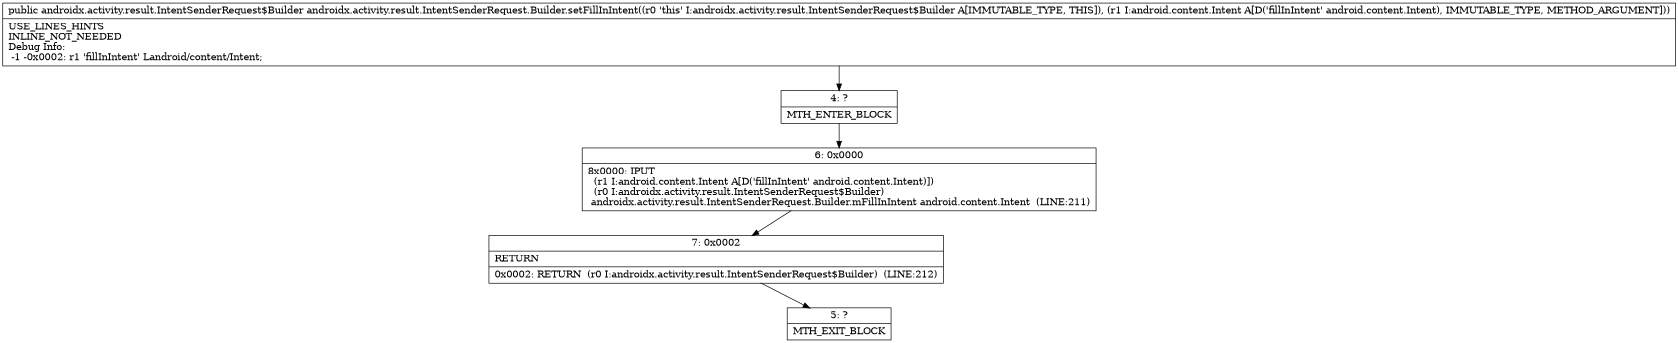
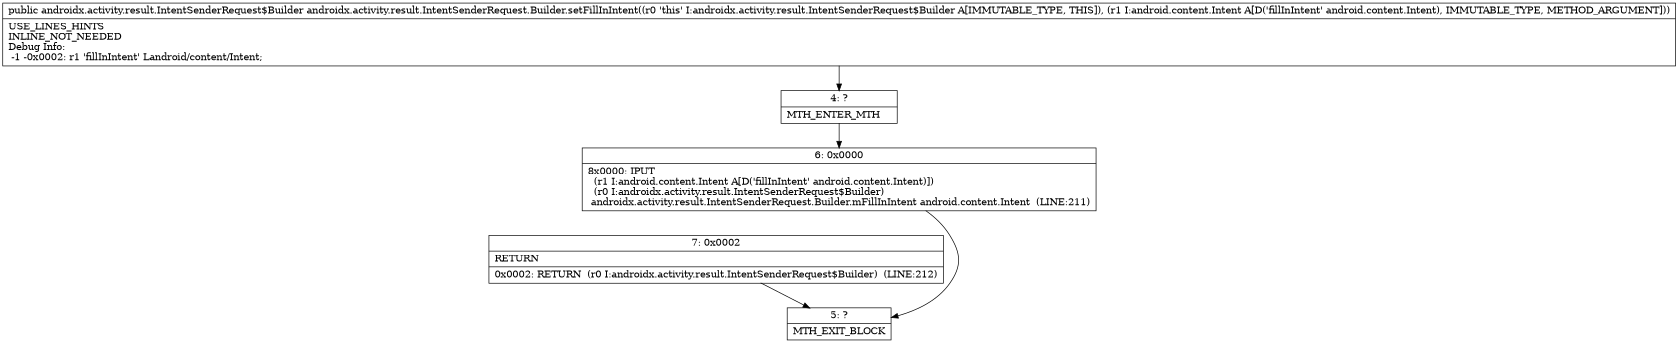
(839, 115) -> (833, 115)
(775, 221) -> (956, 273)
